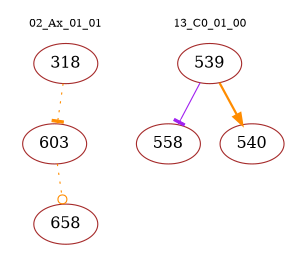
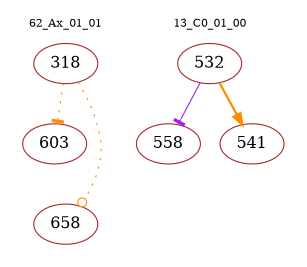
(66, 24) -> (66, 24)
(210, 64) -> (210, 64)
(252, 144) -> (252, 144)
(60, 179) -> (100, 140)
